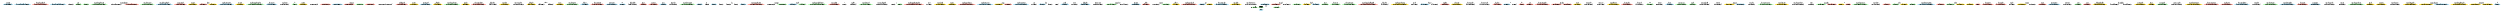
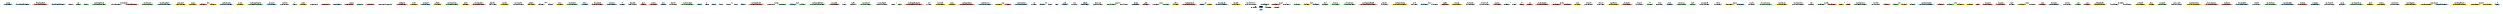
(180, 4) -> (180, 4)
none -> (1268, 7)
